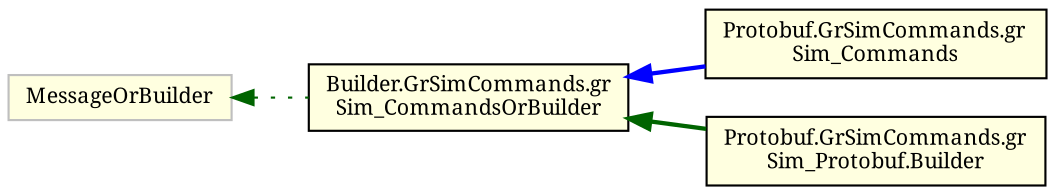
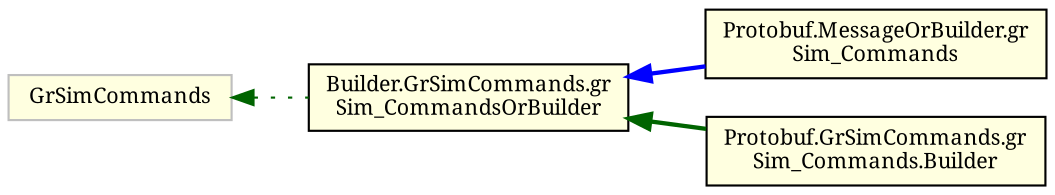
(876, 44) -> (876, 44)
(120, 98) -> (120, 98)
(876, 151) -> (876, 151)
